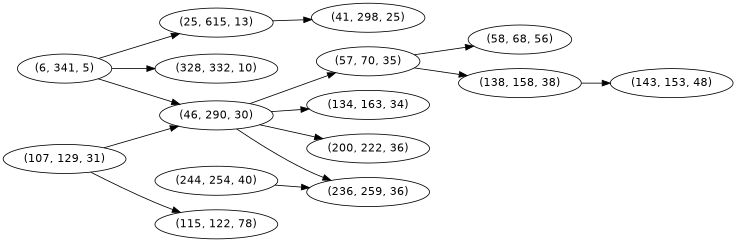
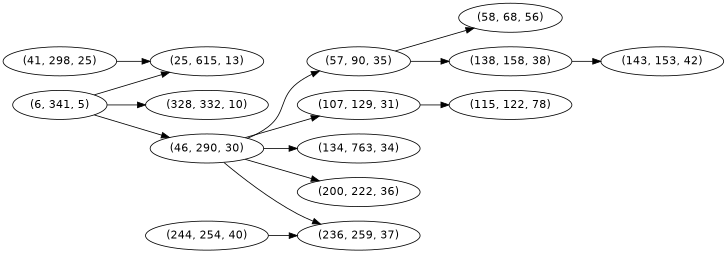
(288, 20) -> (129, 61)
(368, 61) -> (359, 61)
(672, 83) -> (662, 61)
(368, 105) -> (359, 148)
(137, 138) -> (278, 128)
(368, 192) -> (359, 236)
